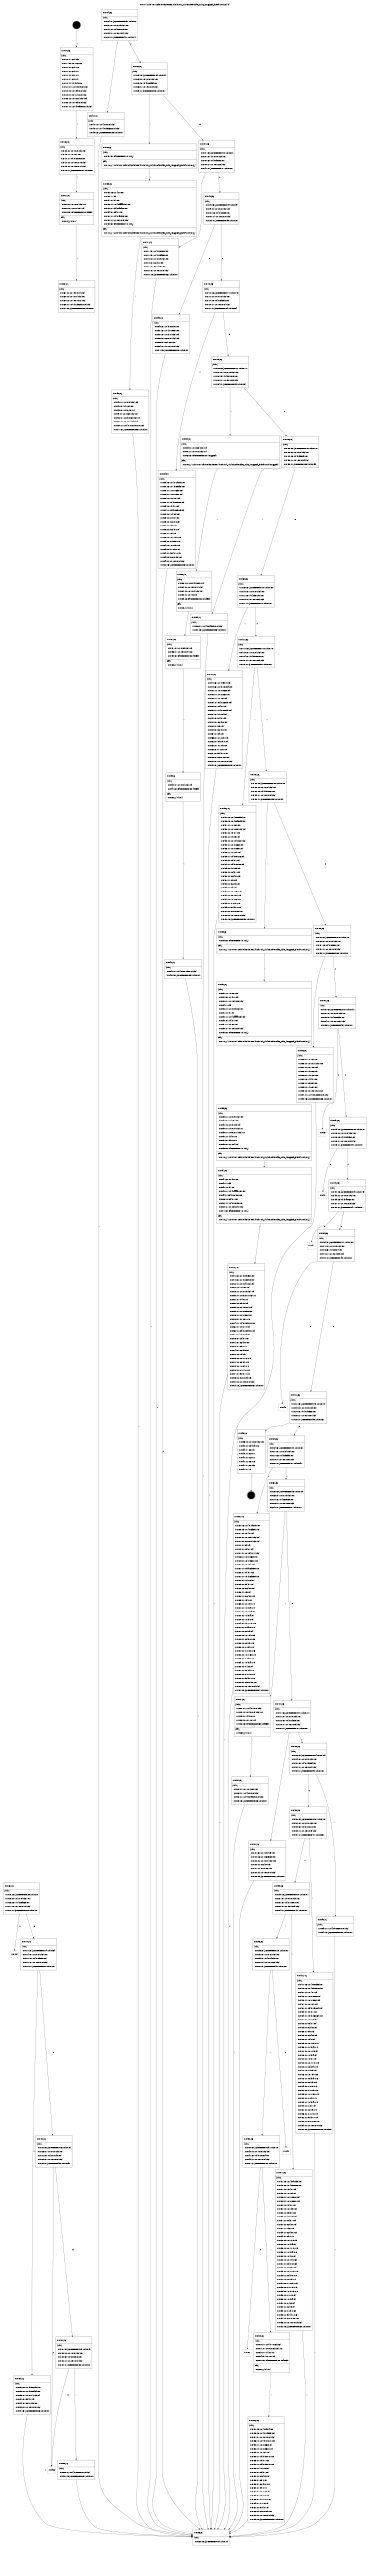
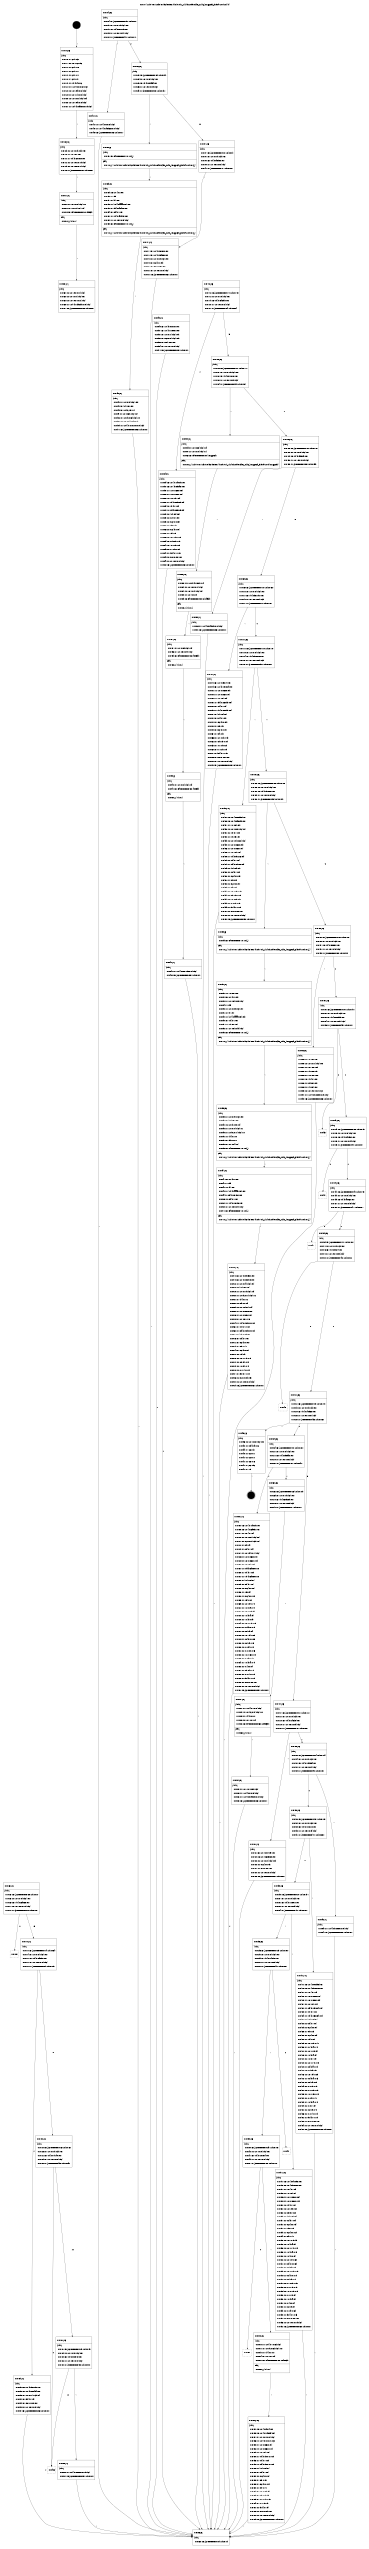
(221, 208) -> none
none -> (264, 1074)
(289, 1605) -> (303, 1561)
